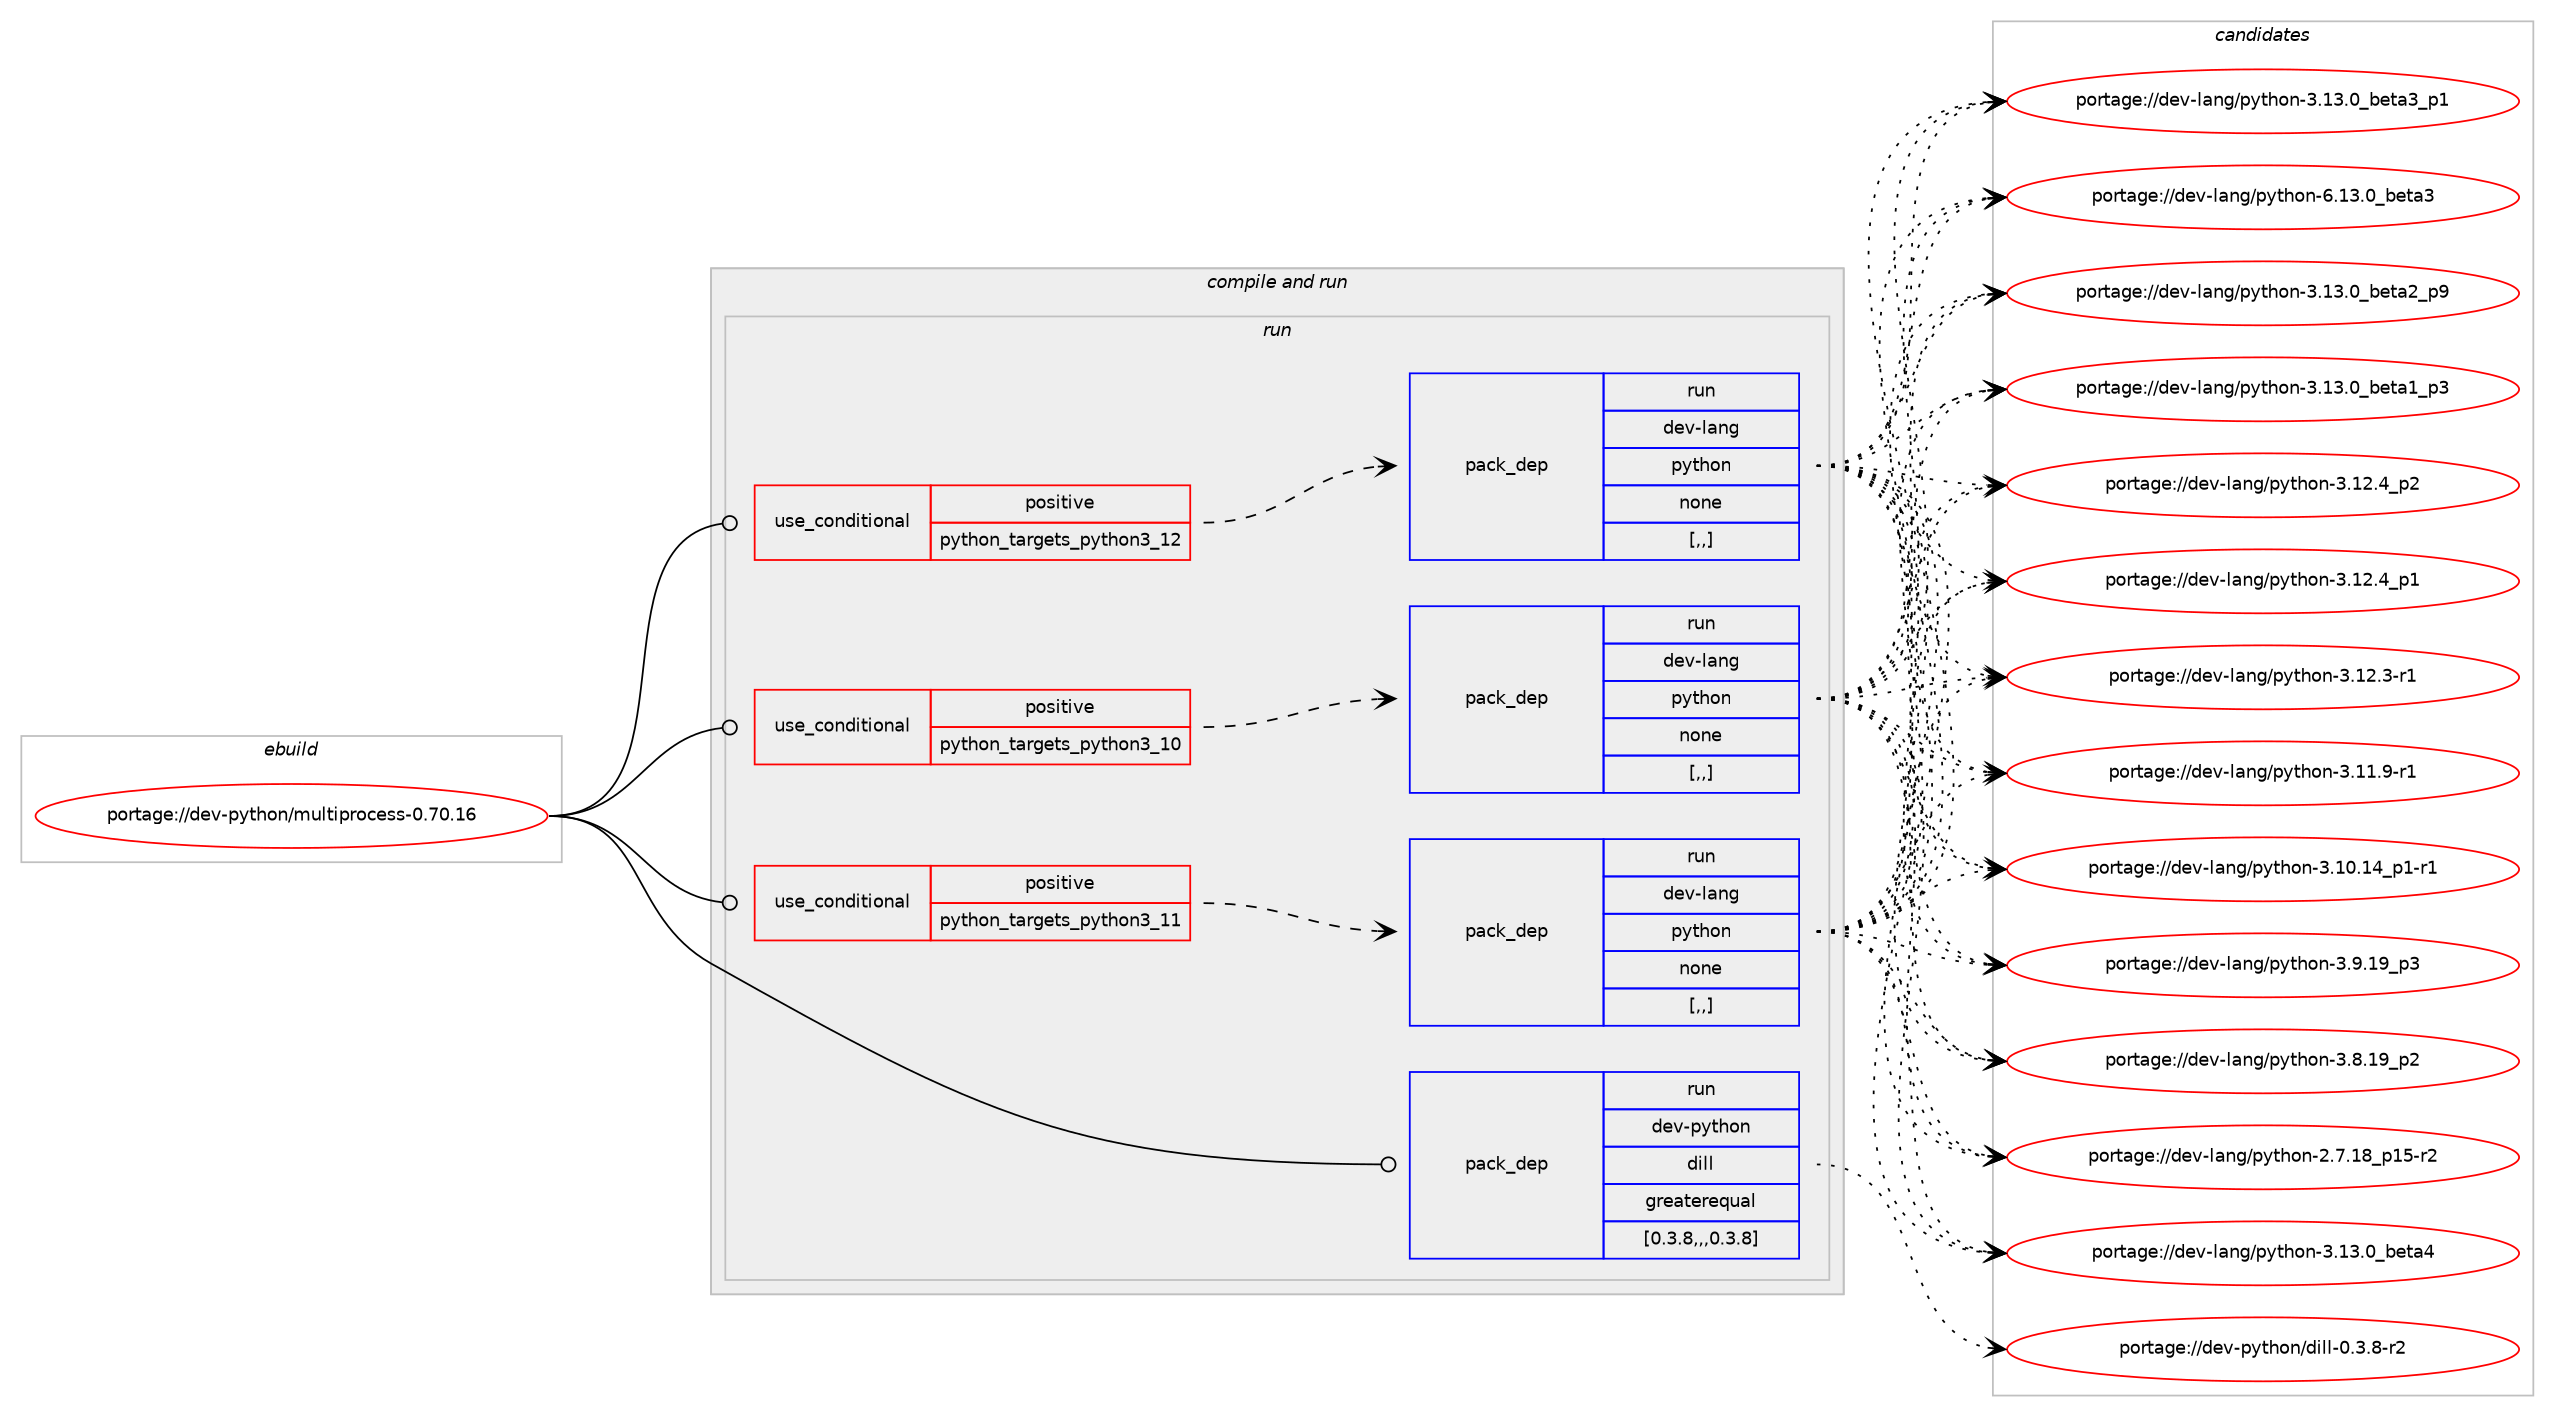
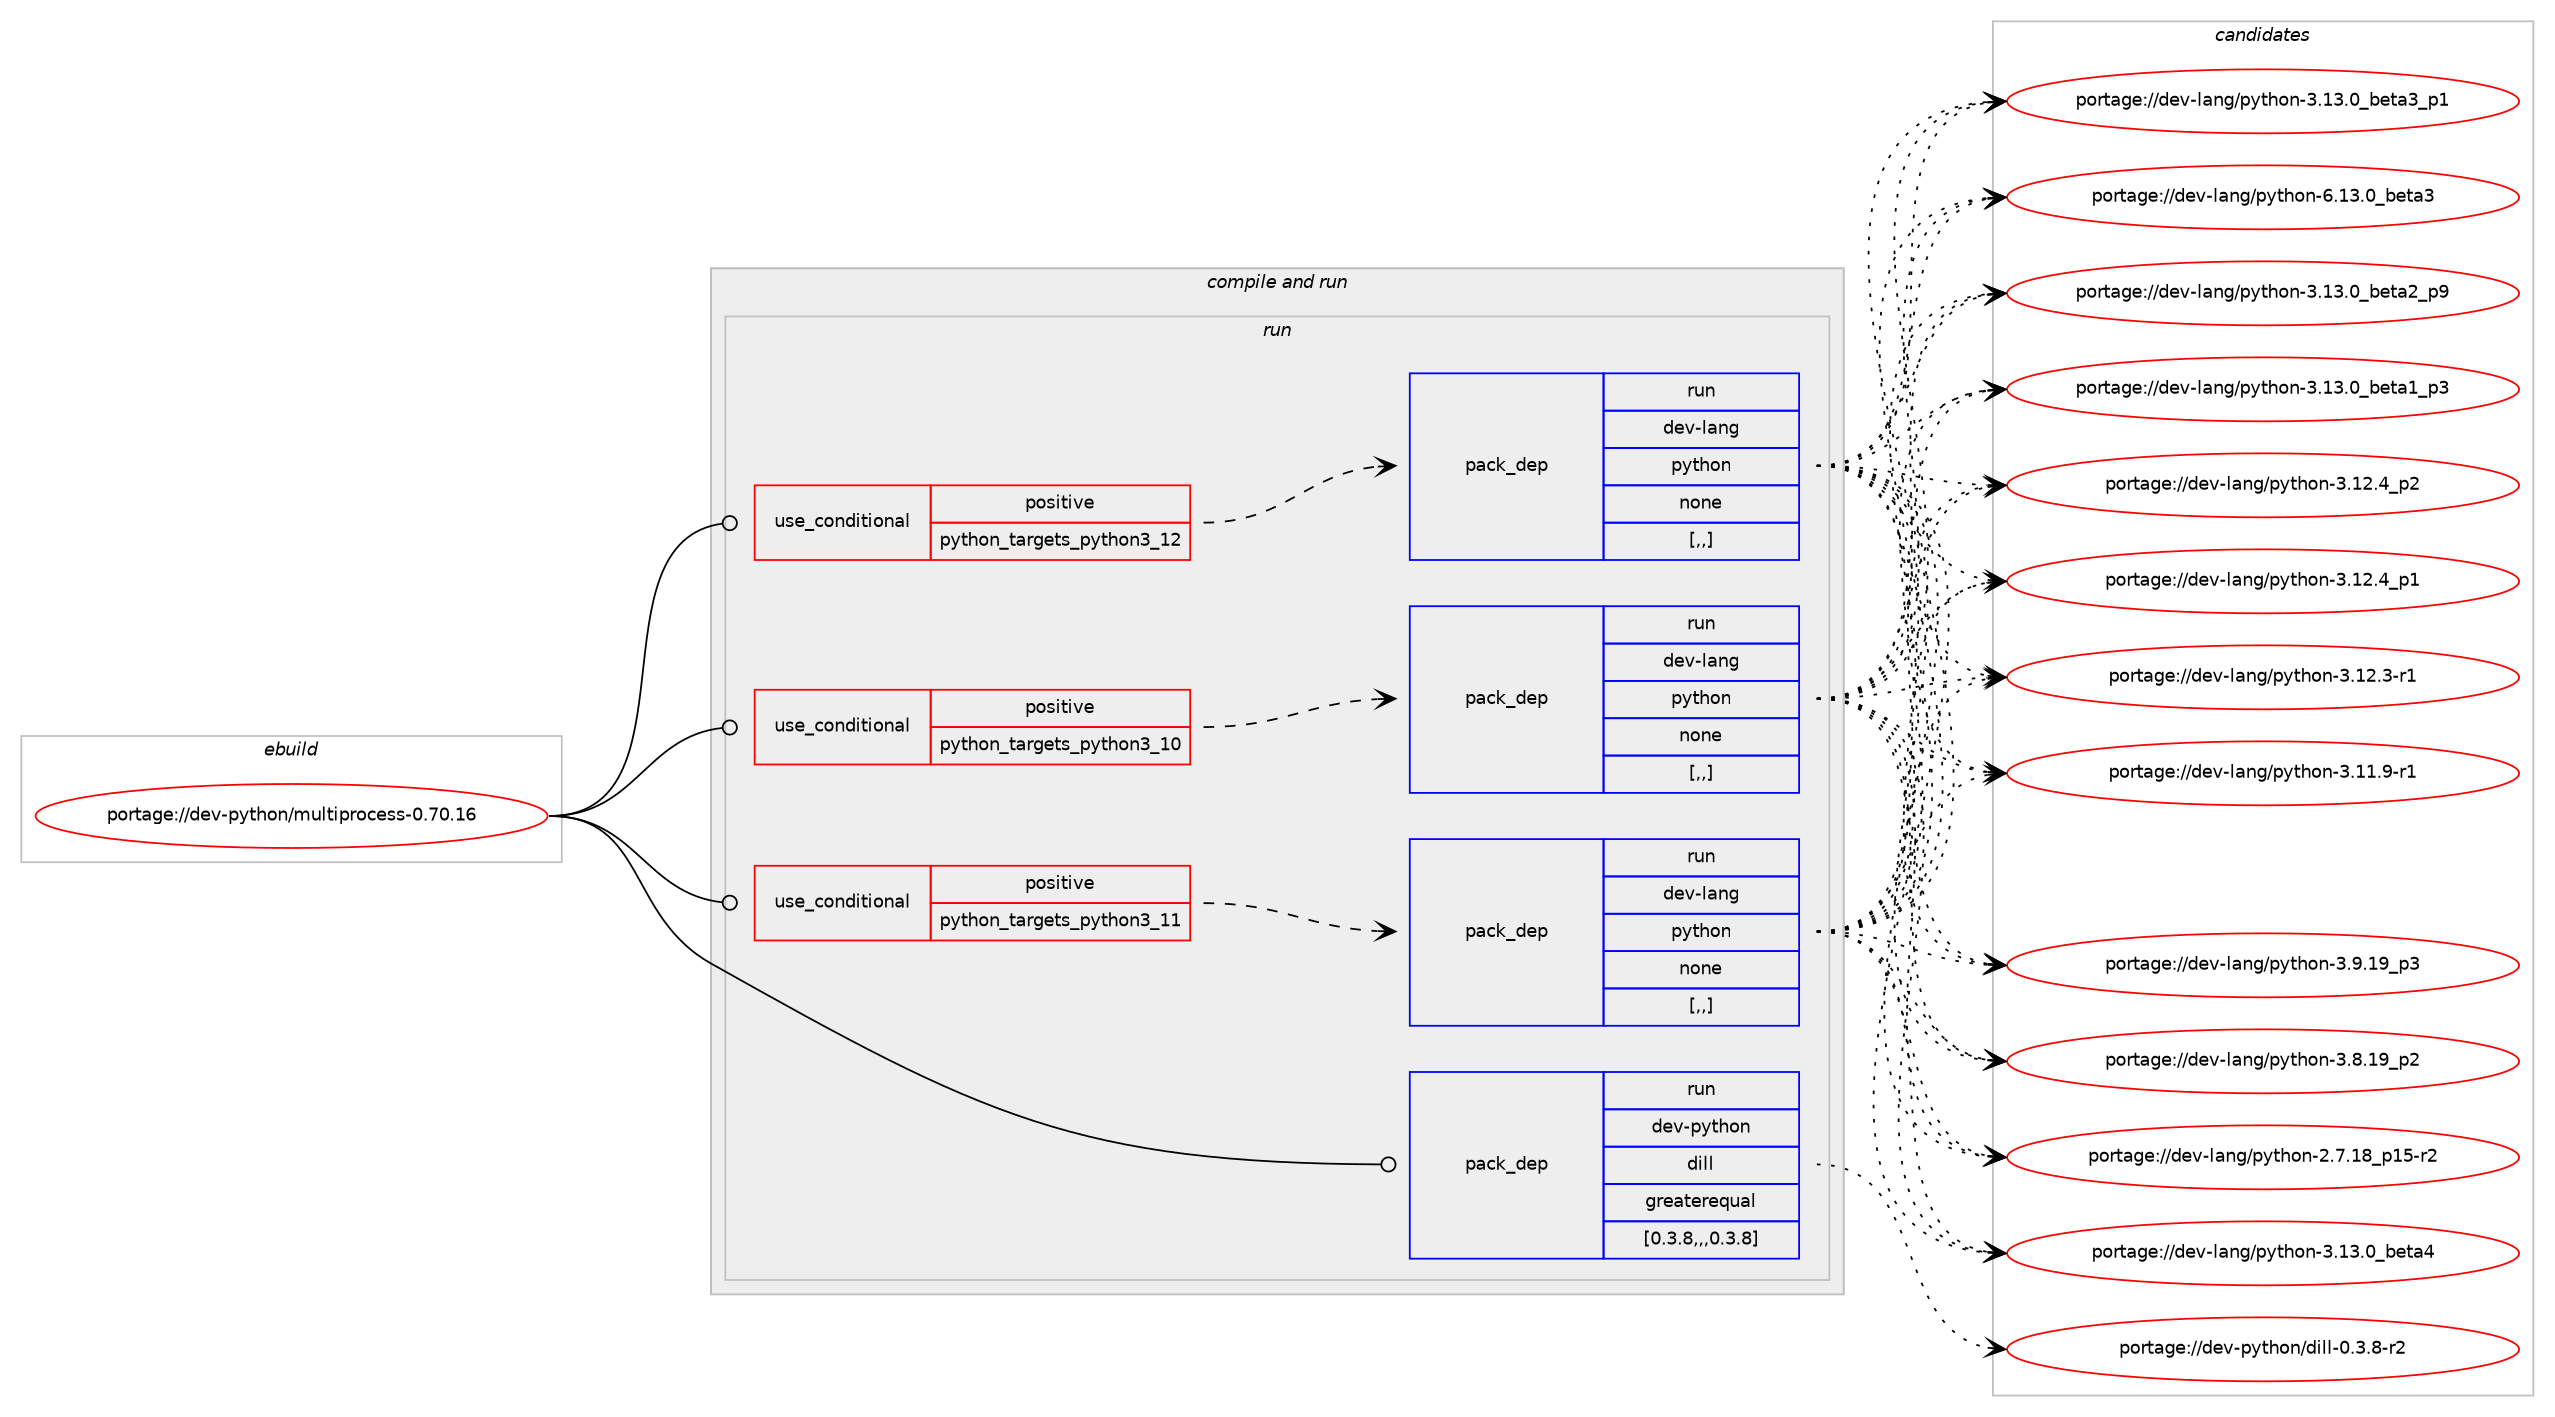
(2263, 869) -> none
